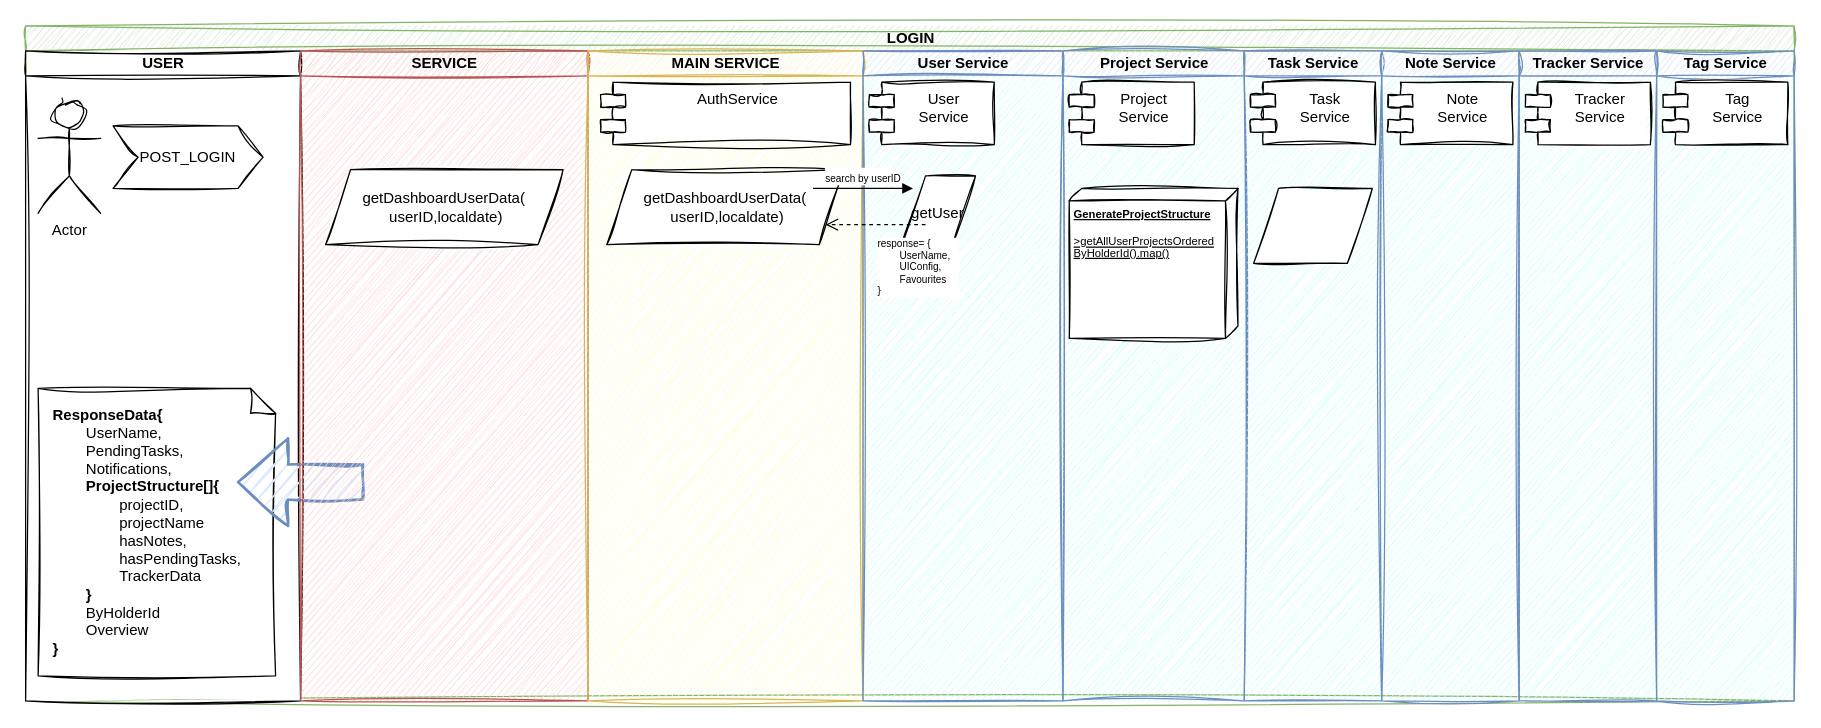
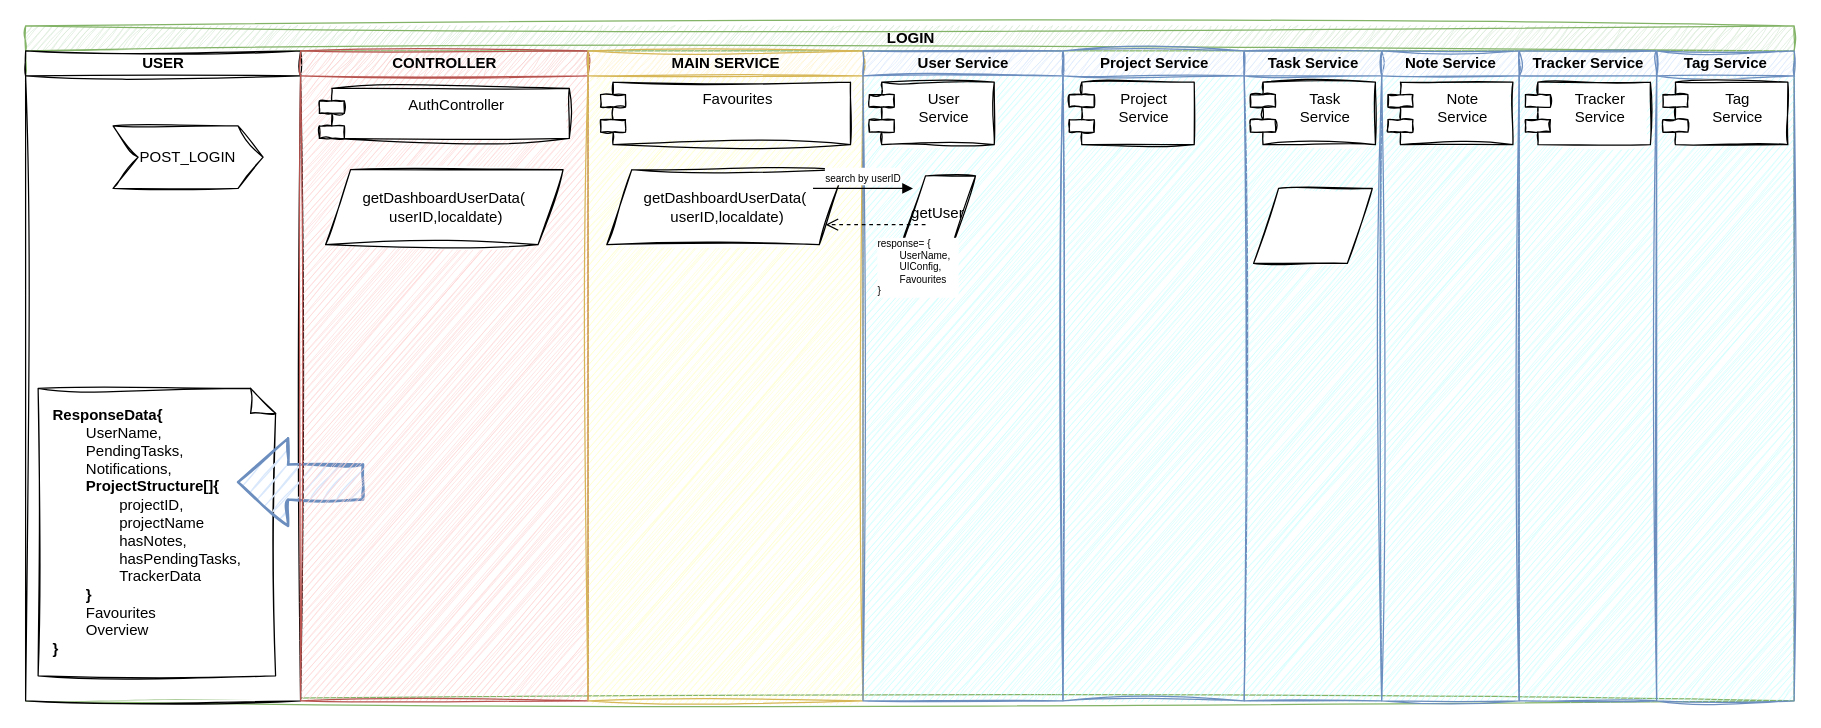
(445, 63) -> (445, 63)
(738, 100) -> (738, 100)
none -> (444, 113)
(69, 157) -> none
(1154, 263) -> none
(133, 532) -> (133, 532)
